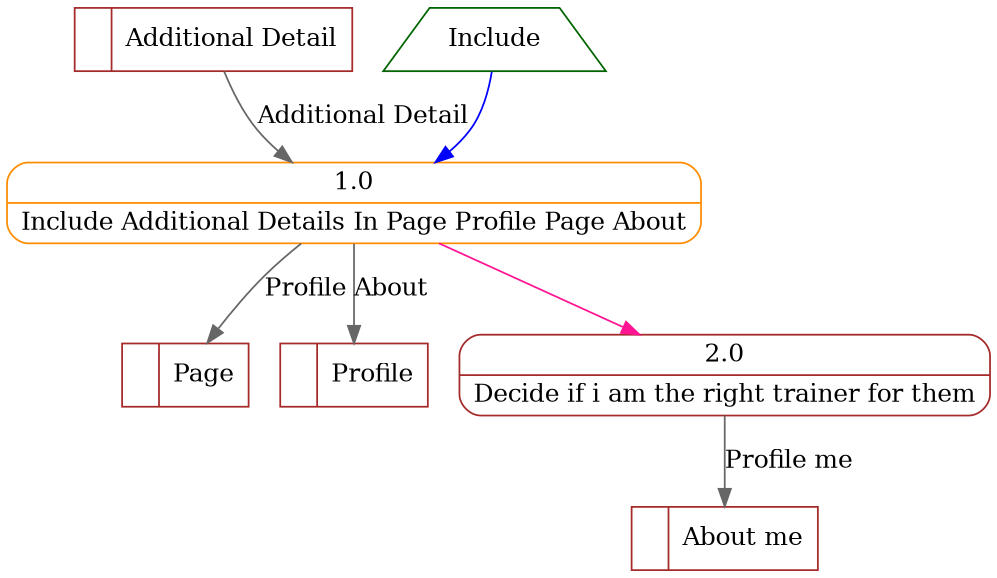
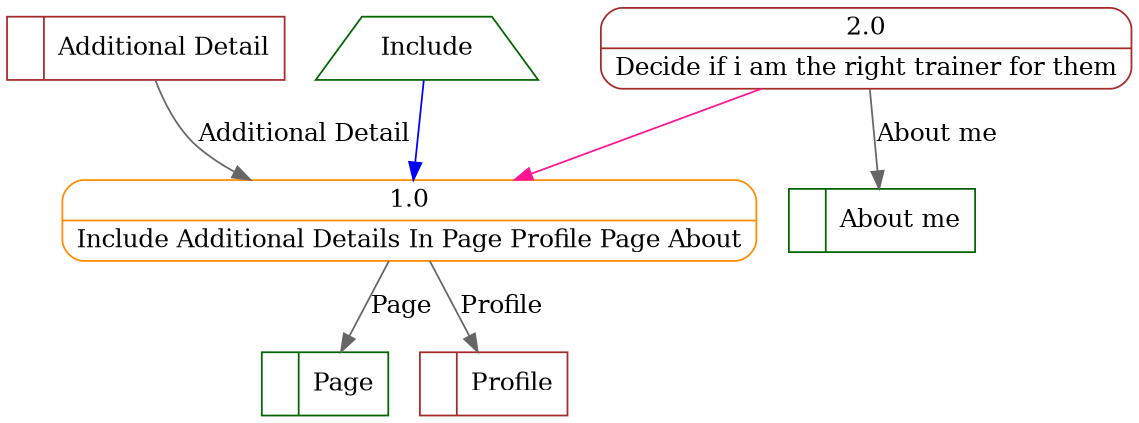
(531, 285) -> (646, 131)
(306, 289) -> (401, 307)
(392, 289) -> (502, 307)
(185, 375) -> (325, 384)
(789, 461) -> (937, 134)
(725, 539) -> (882, 220)
